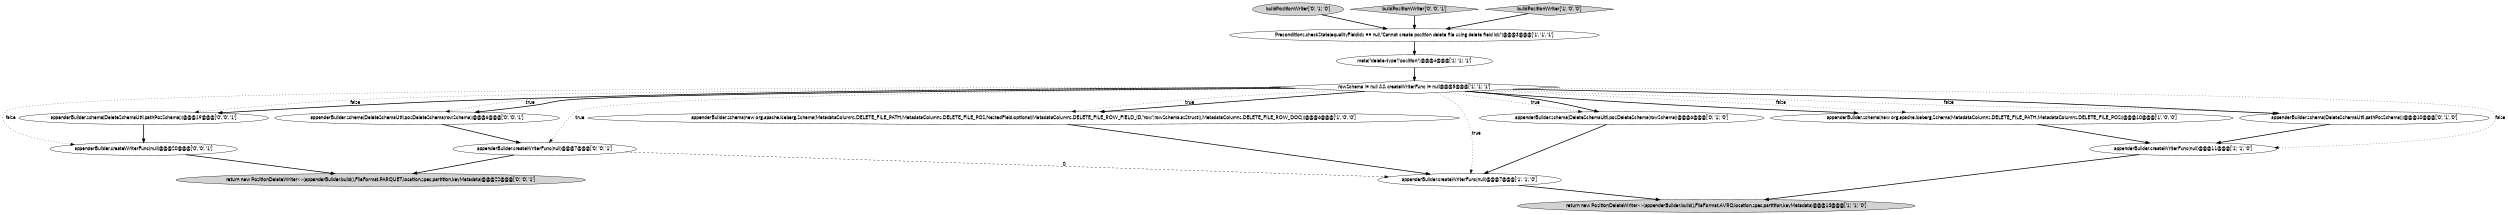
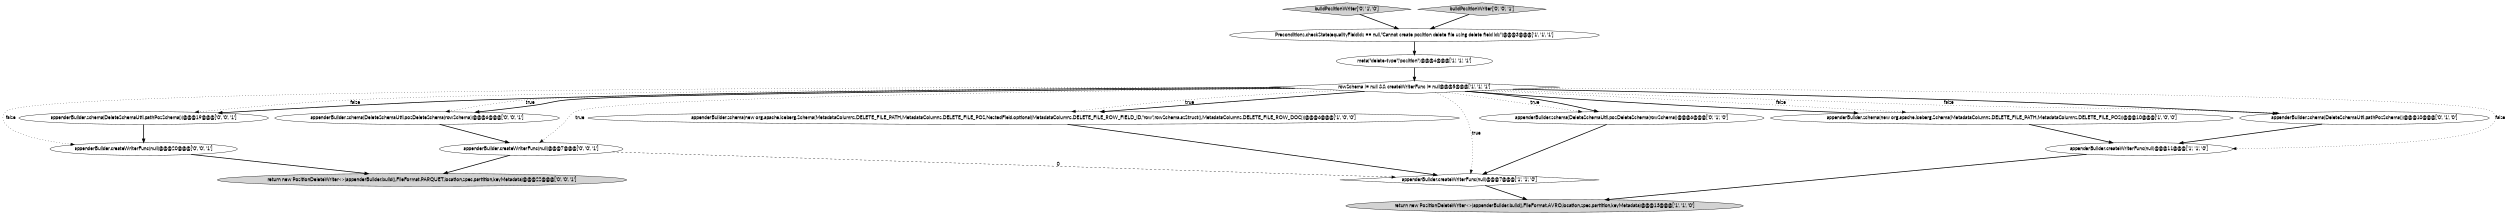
(1298, 9) -> (1347, 9)
(1550, 9) -> none
(1470, 180) -> (1470, 180)
